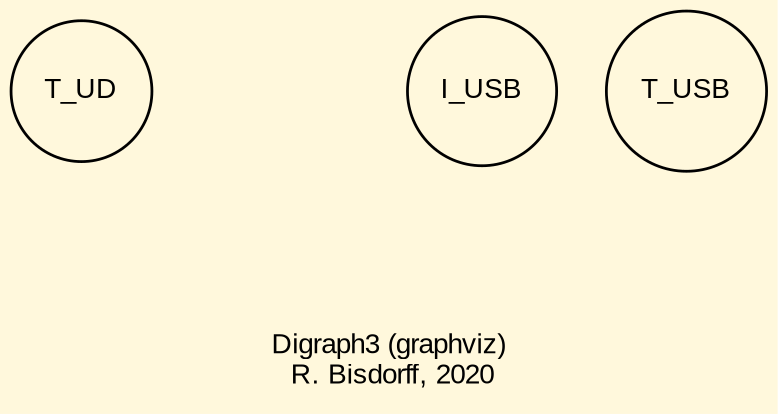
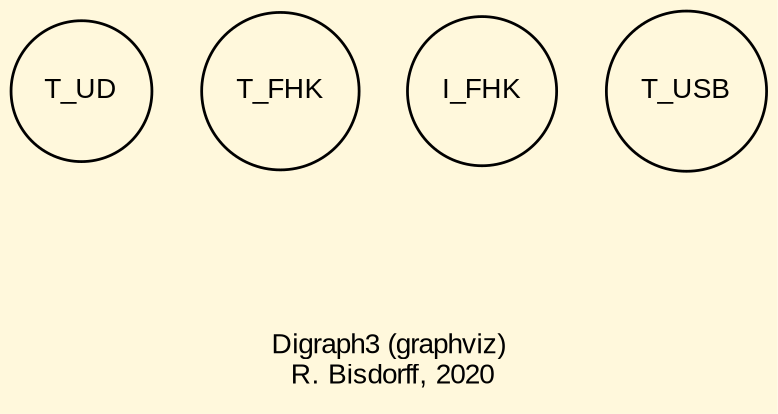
none -> (280, 91)
(482, 91) -> (482, 91)
